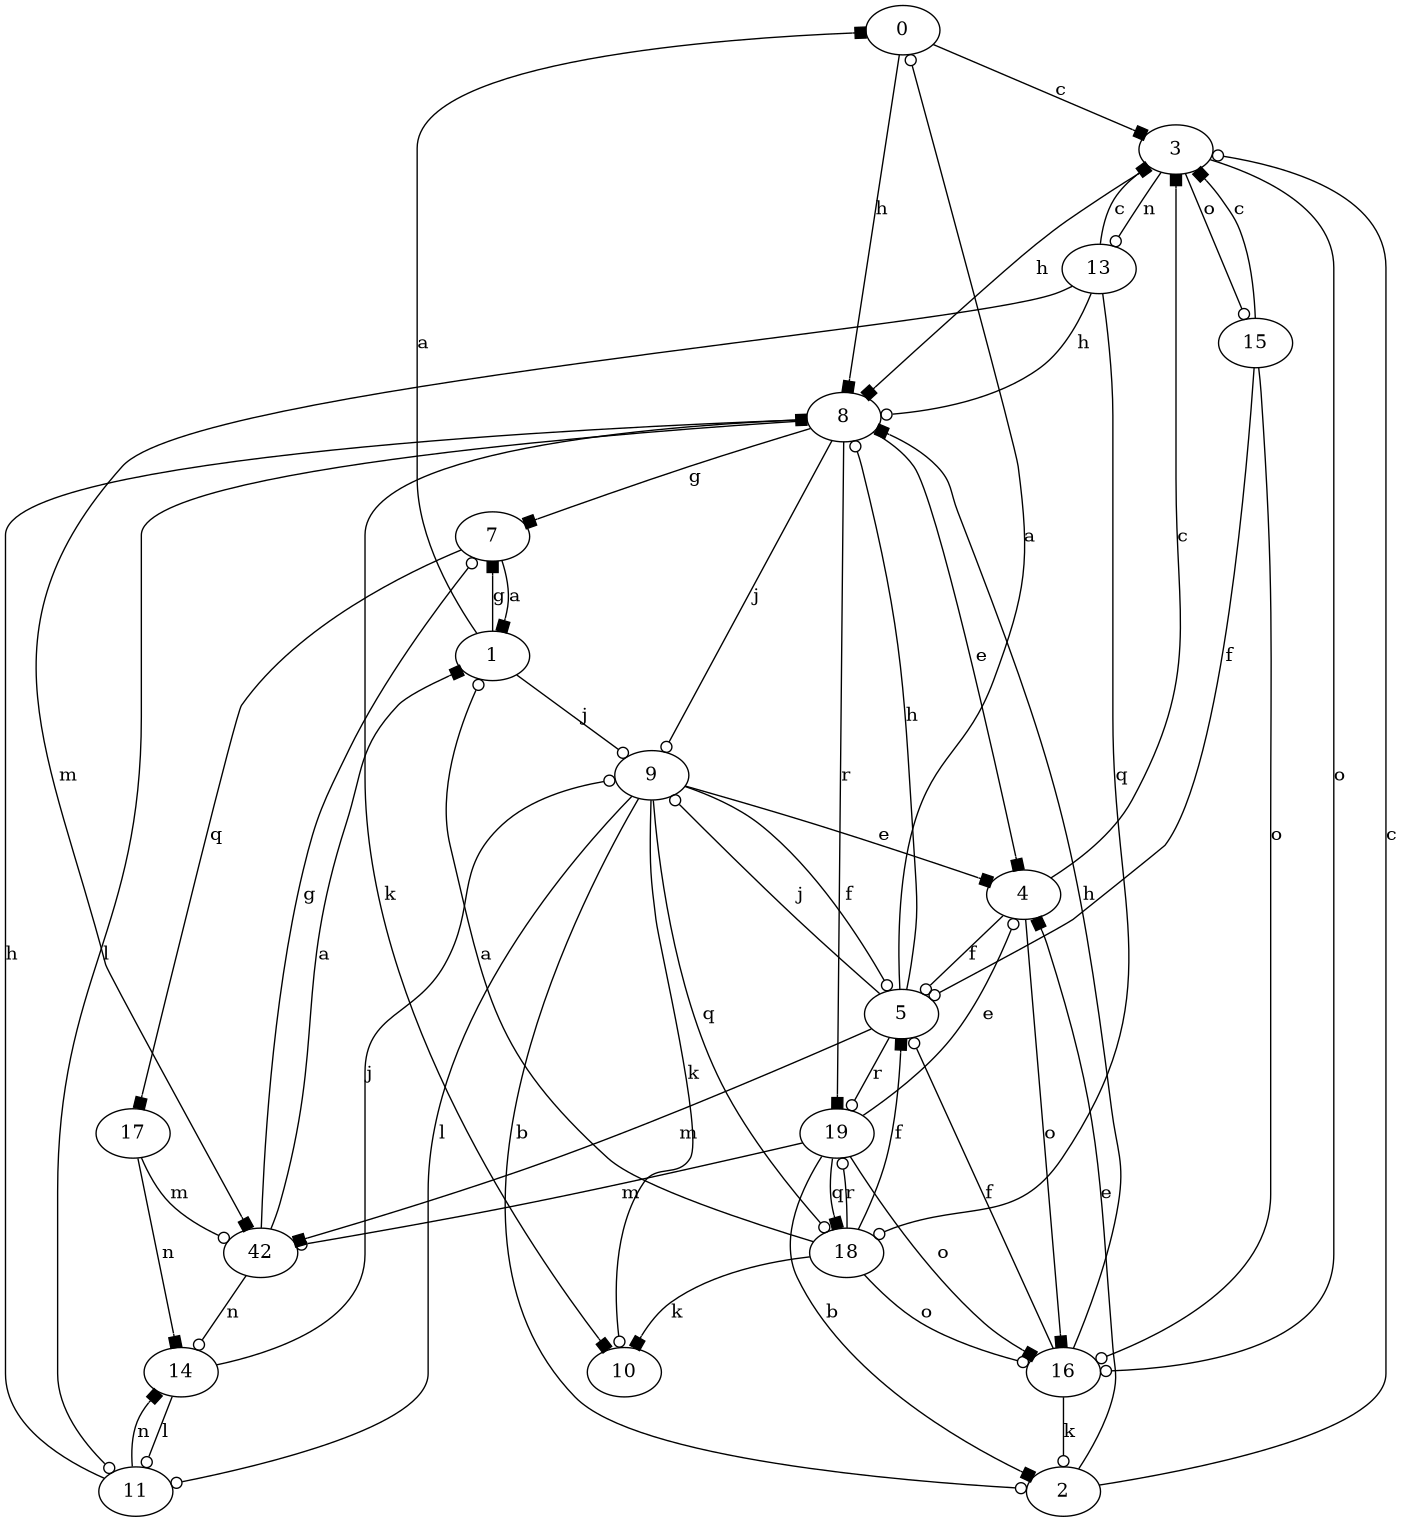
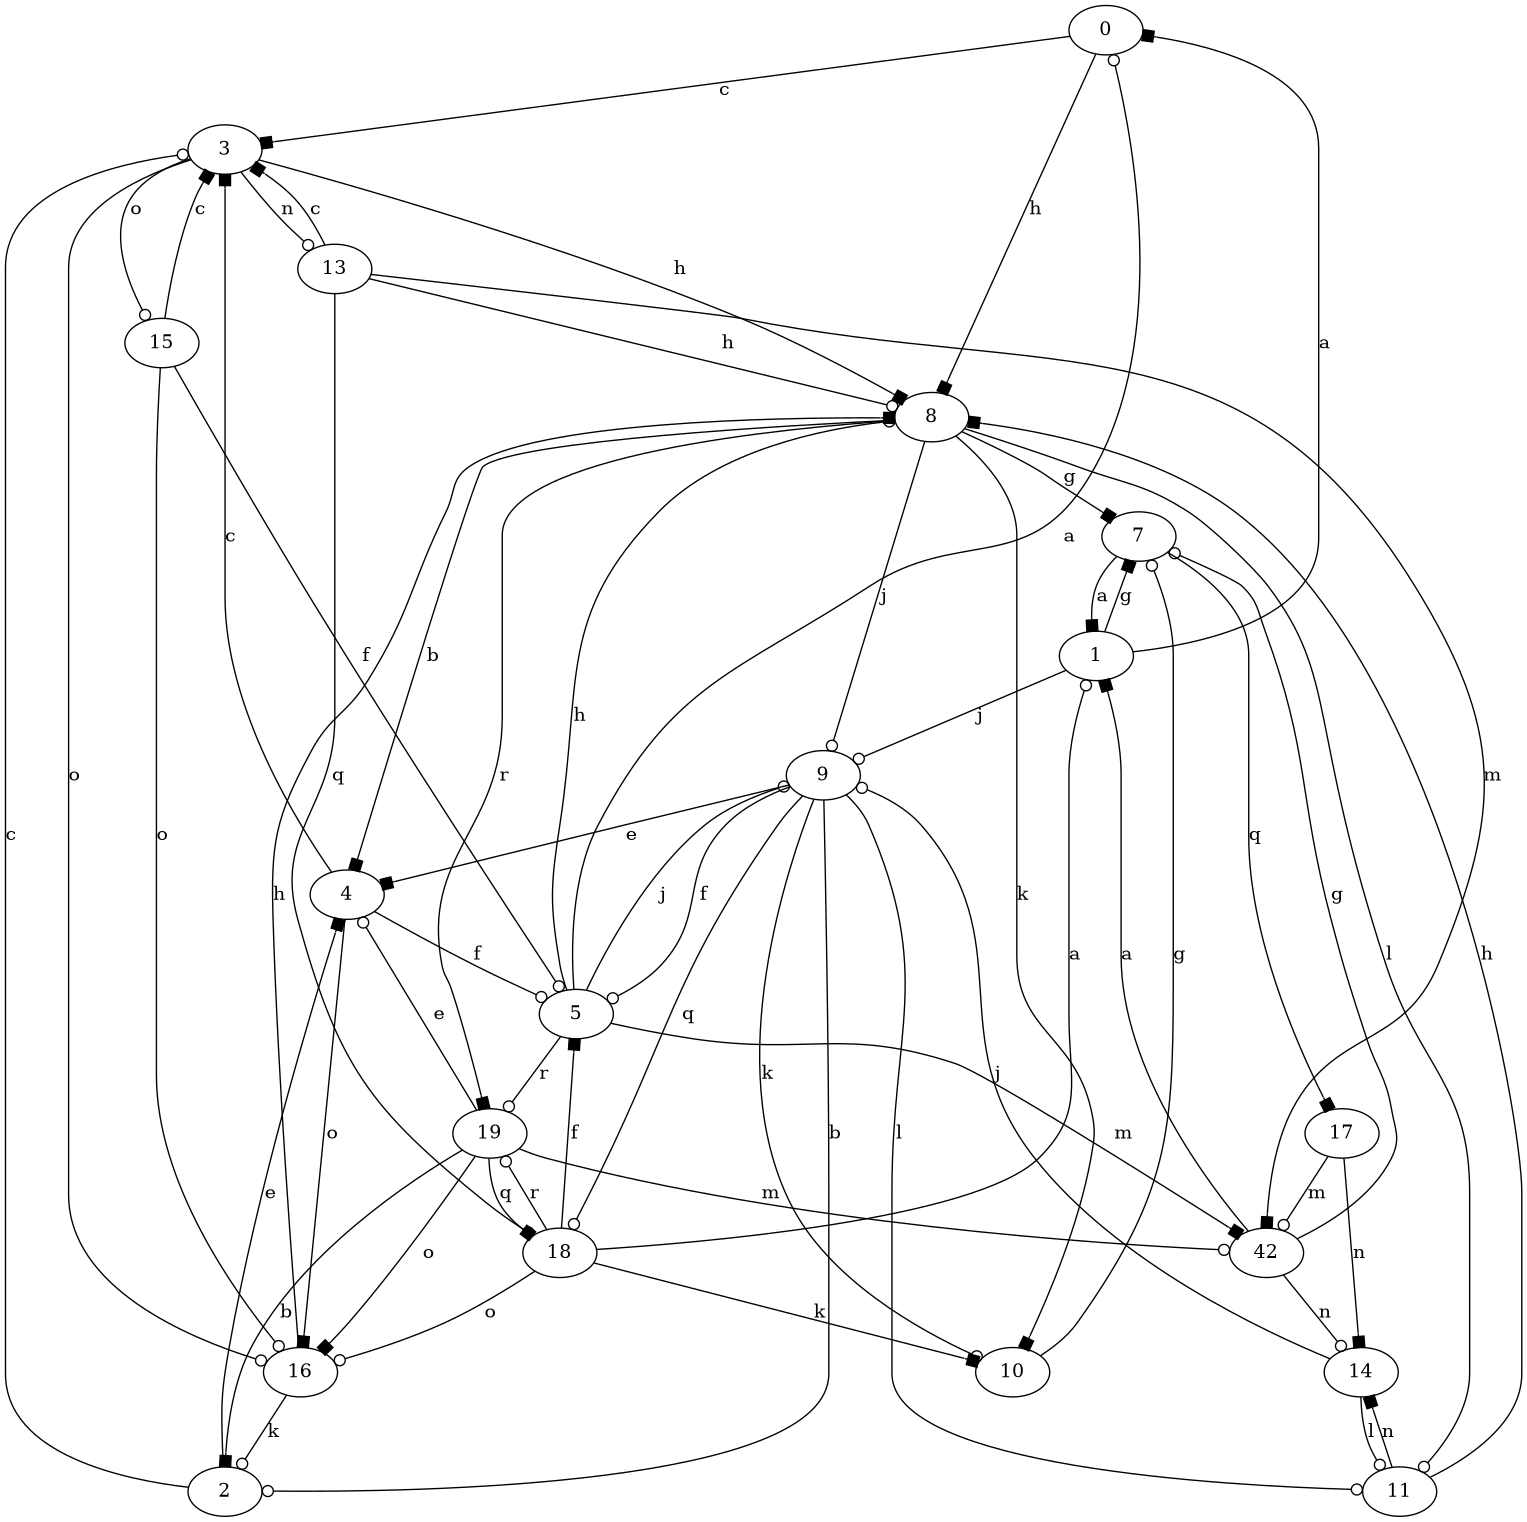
(982, 656) -> (434, 656)
none -> (1173, 981)
(985, 1198) -> none
